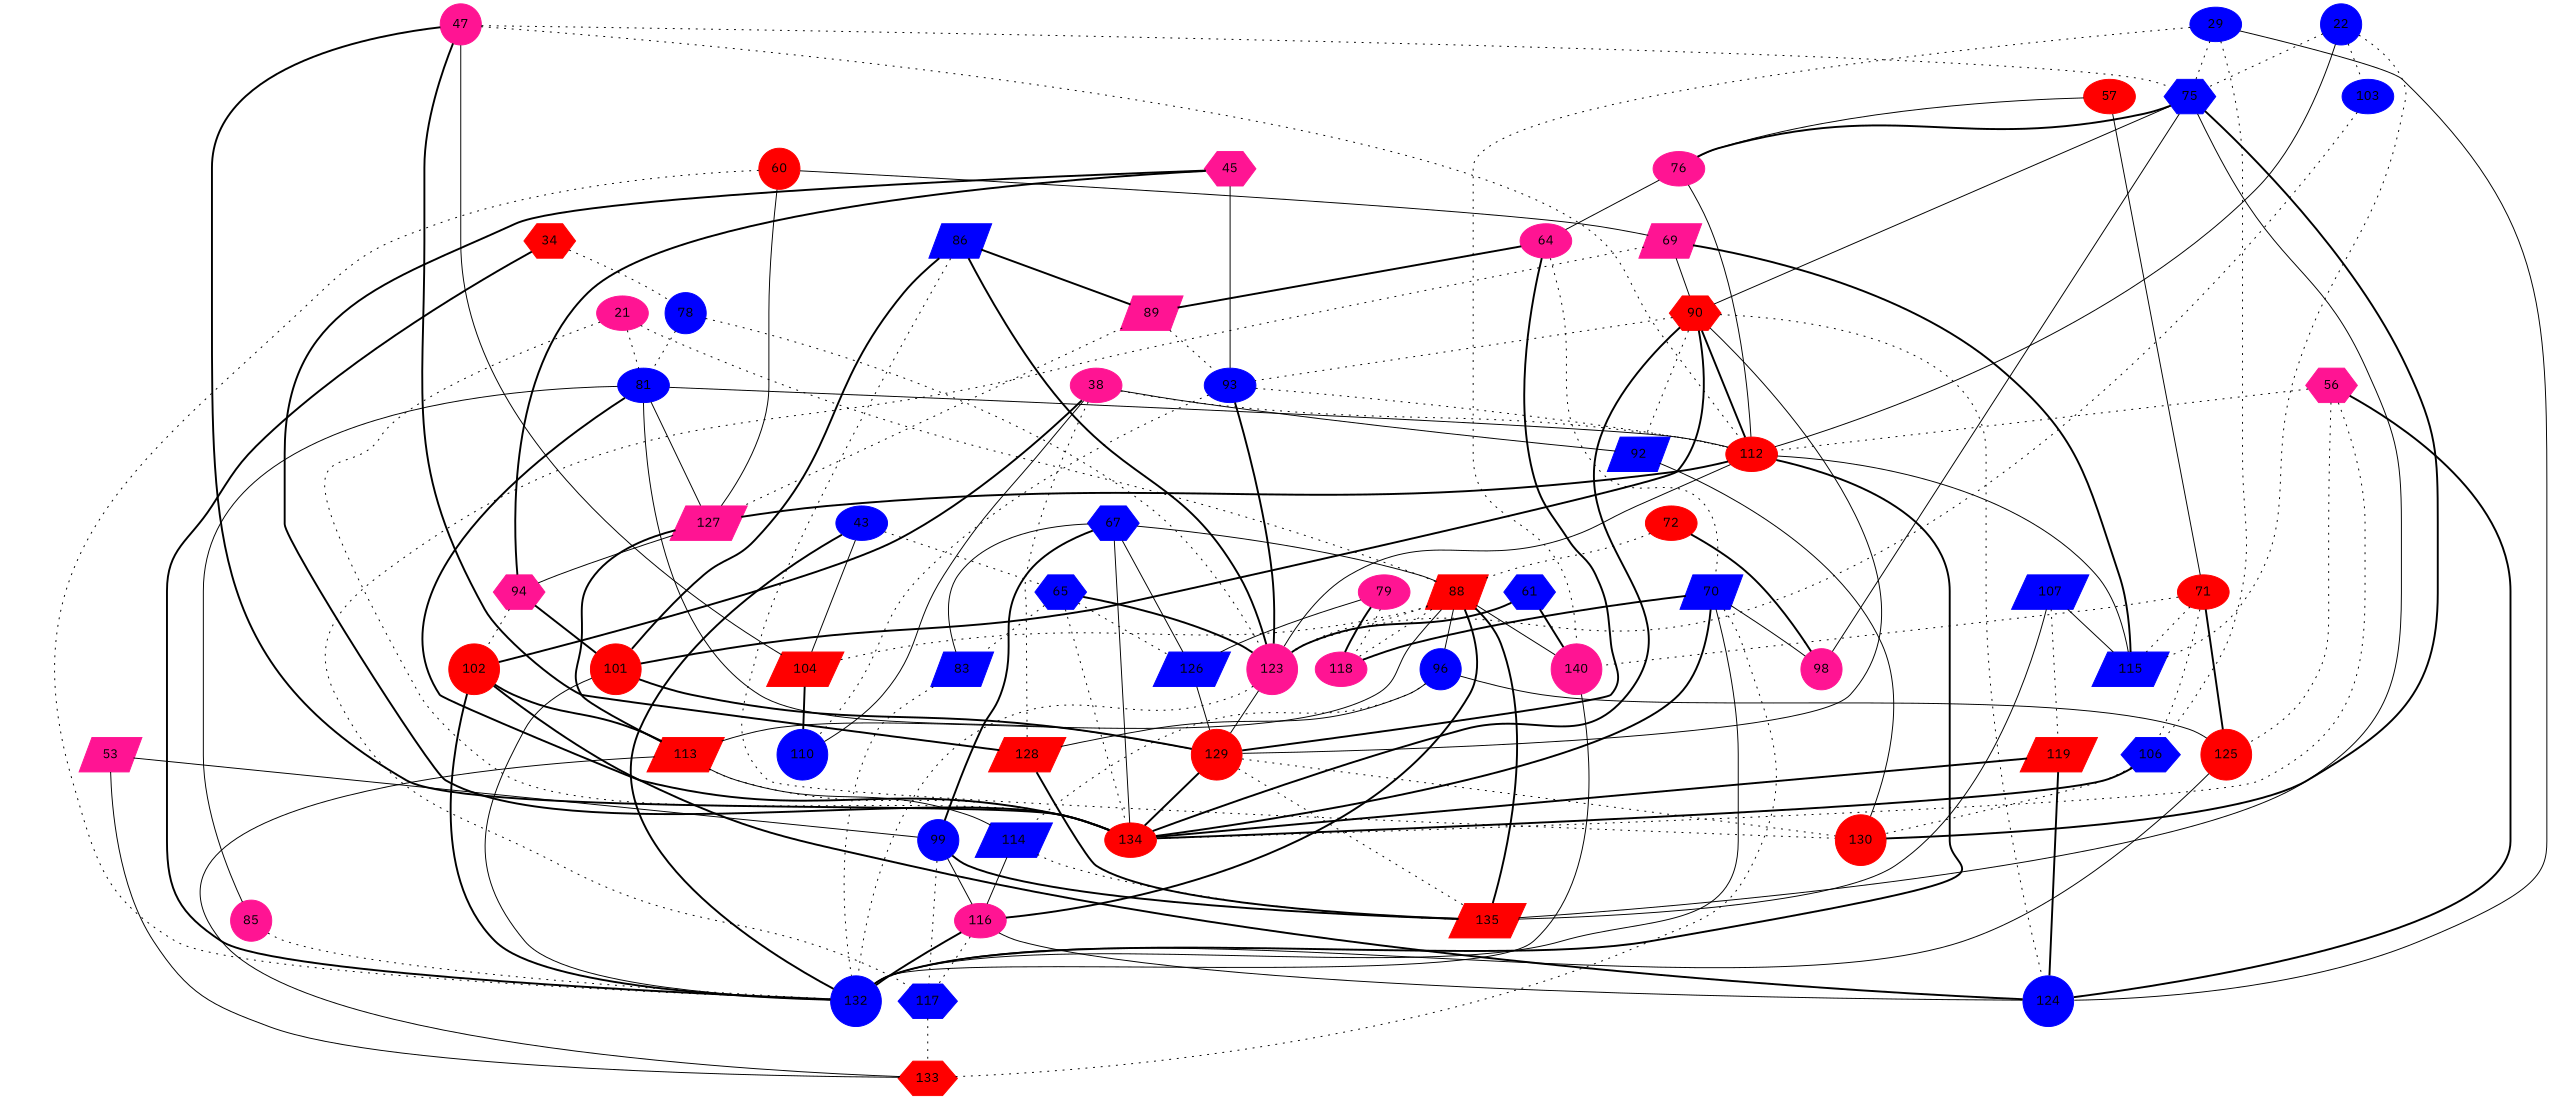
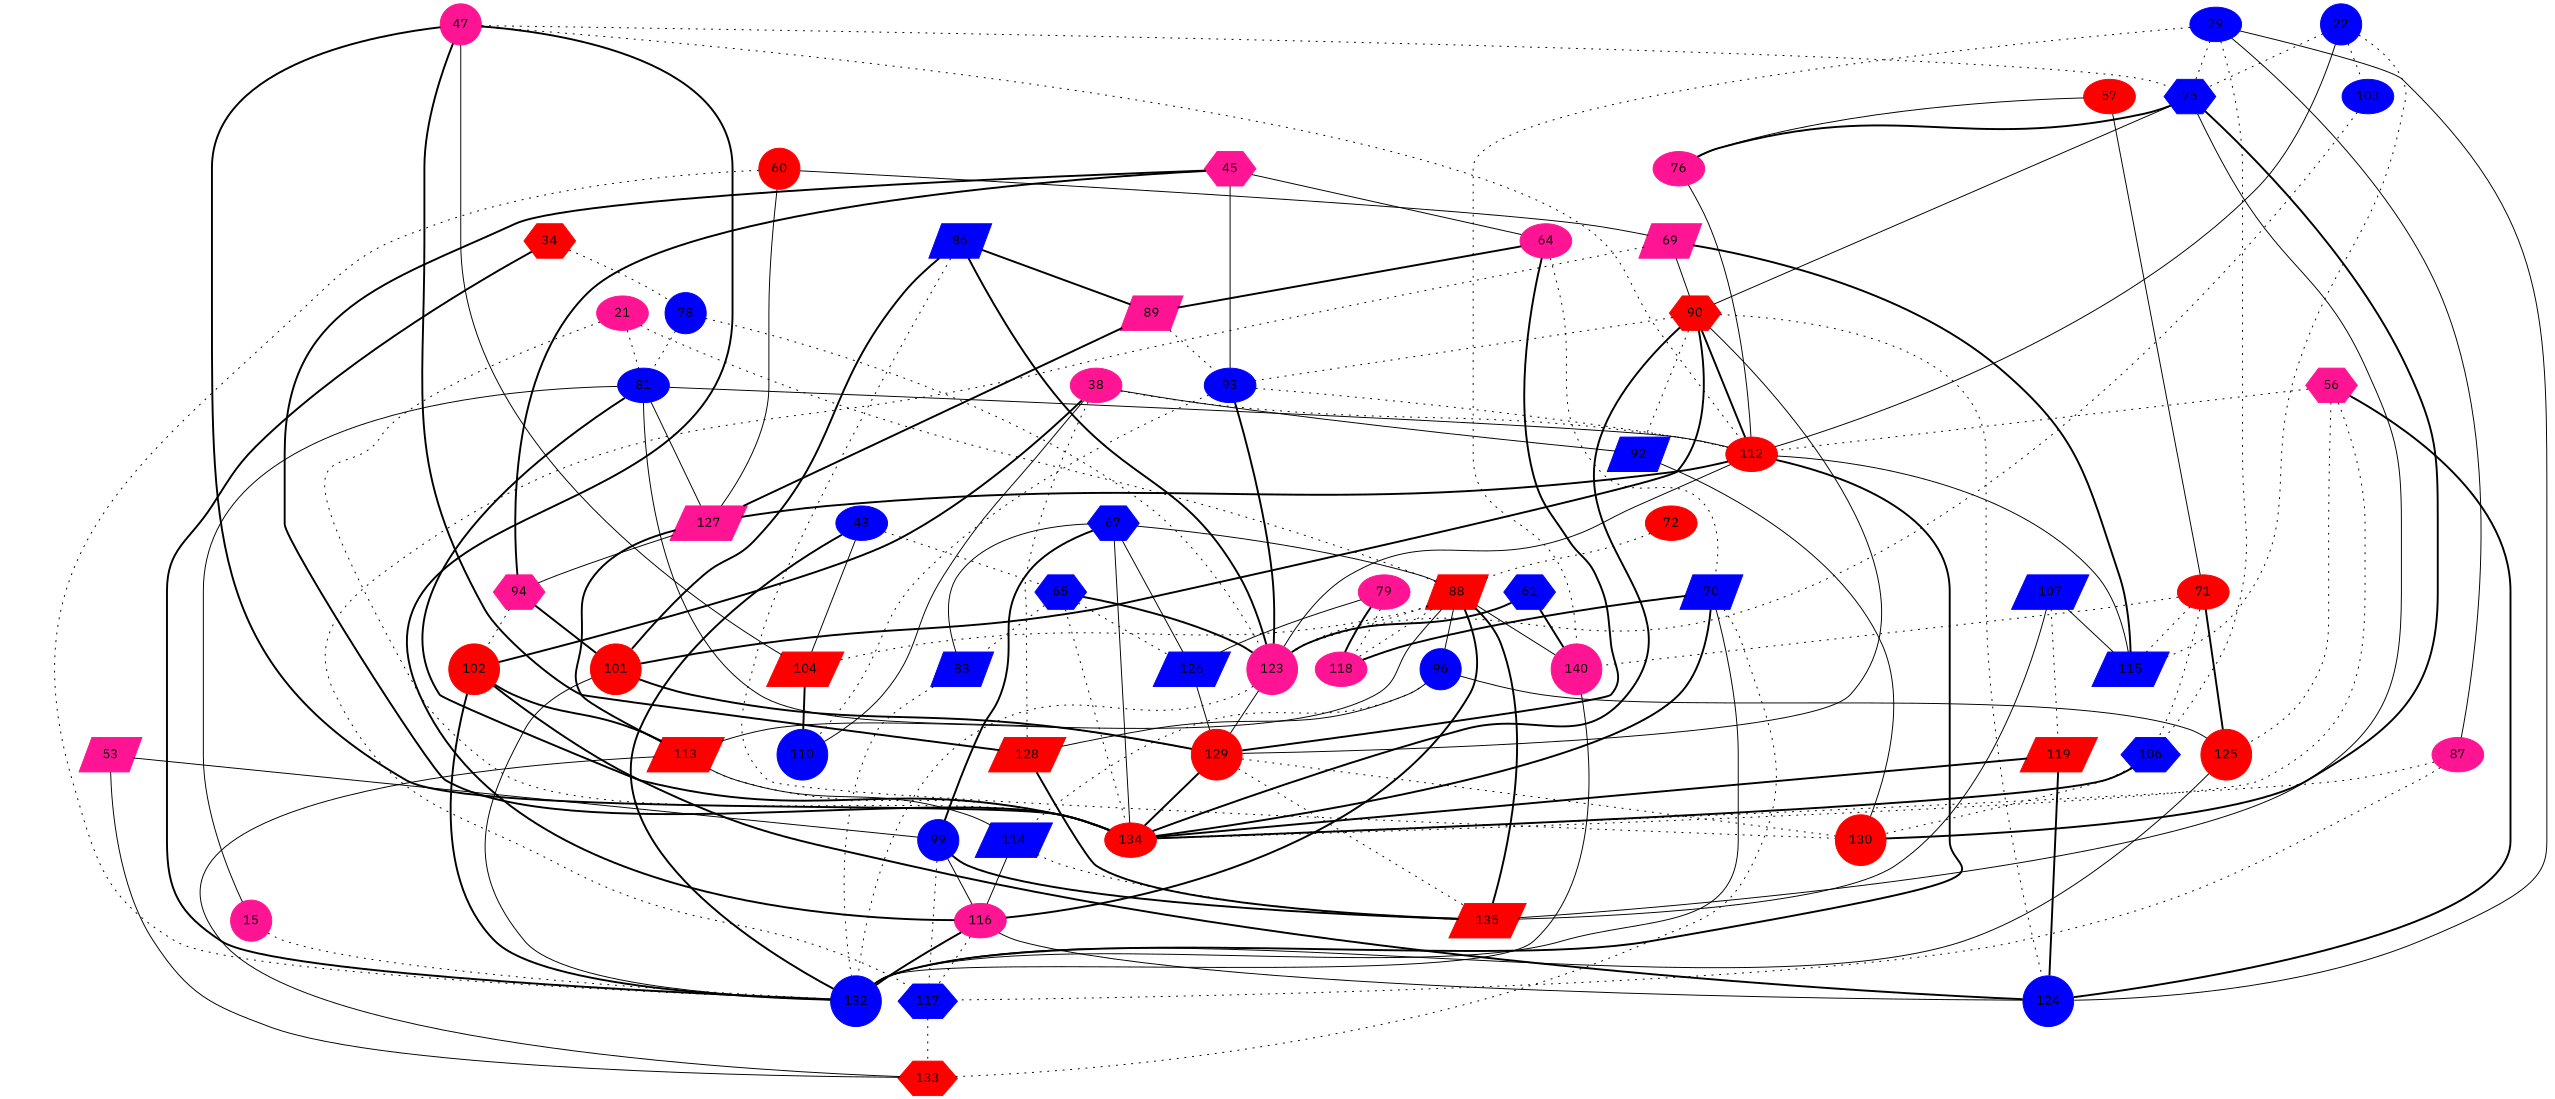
(1612, 205) -> (1360, 199)
(933, 417) -> (933, 417)
none -> (493, 537)
(1821, 669) -> none
none -> (2458, 755)
(251, 921) -> (251, 921)
